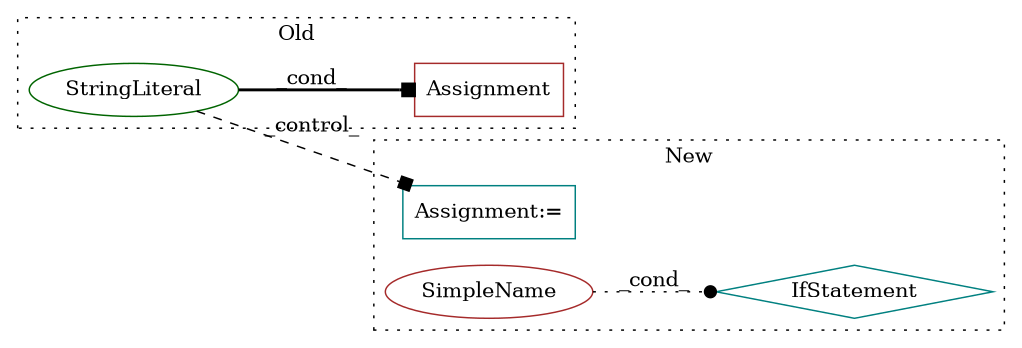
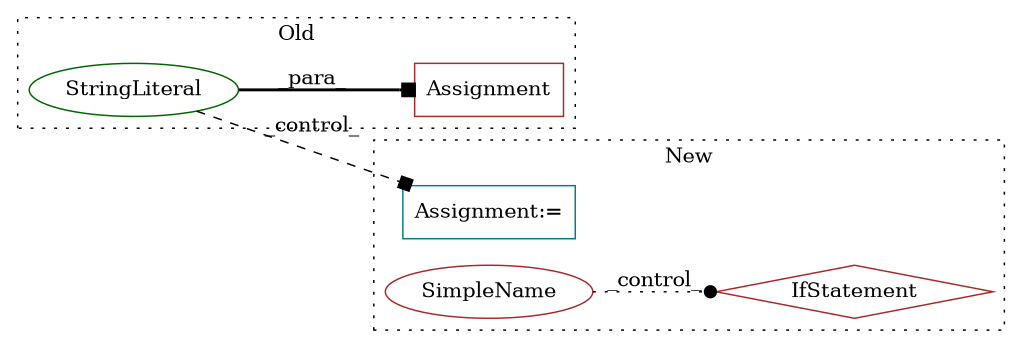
(312, 79) -> (312, 79)
(654, 281) -> (654, 281)
(854, 292) -> (854, 292)
